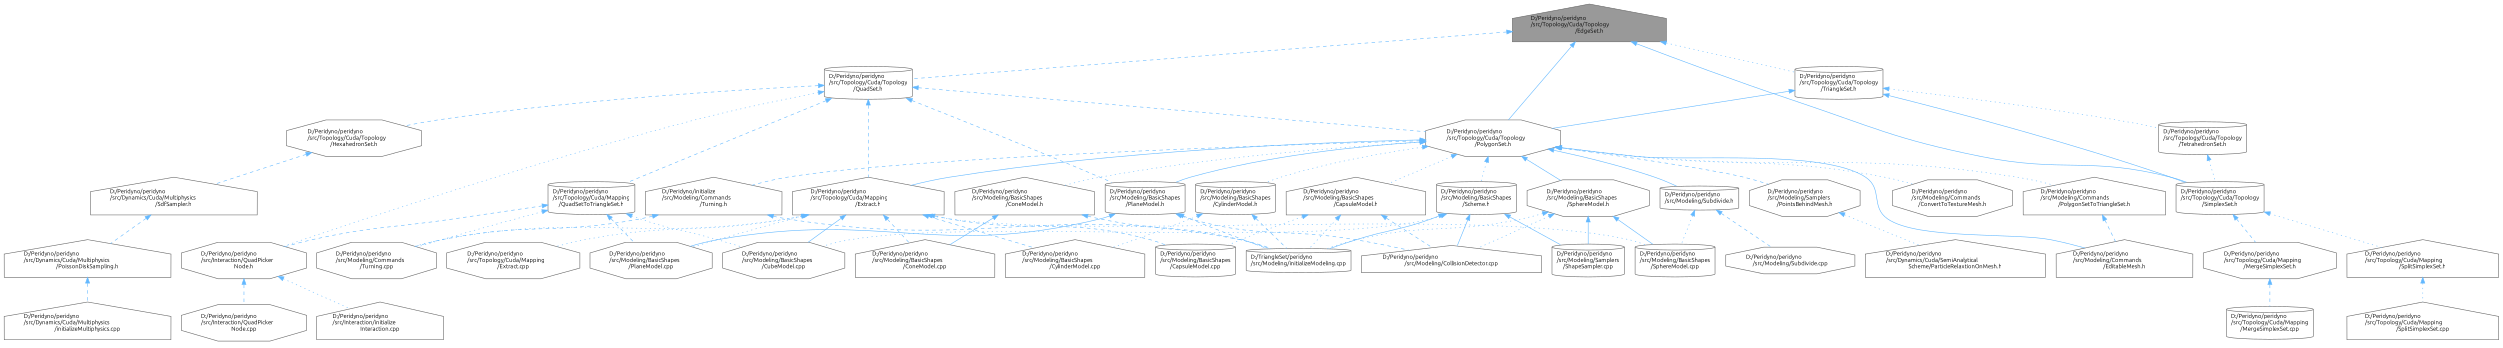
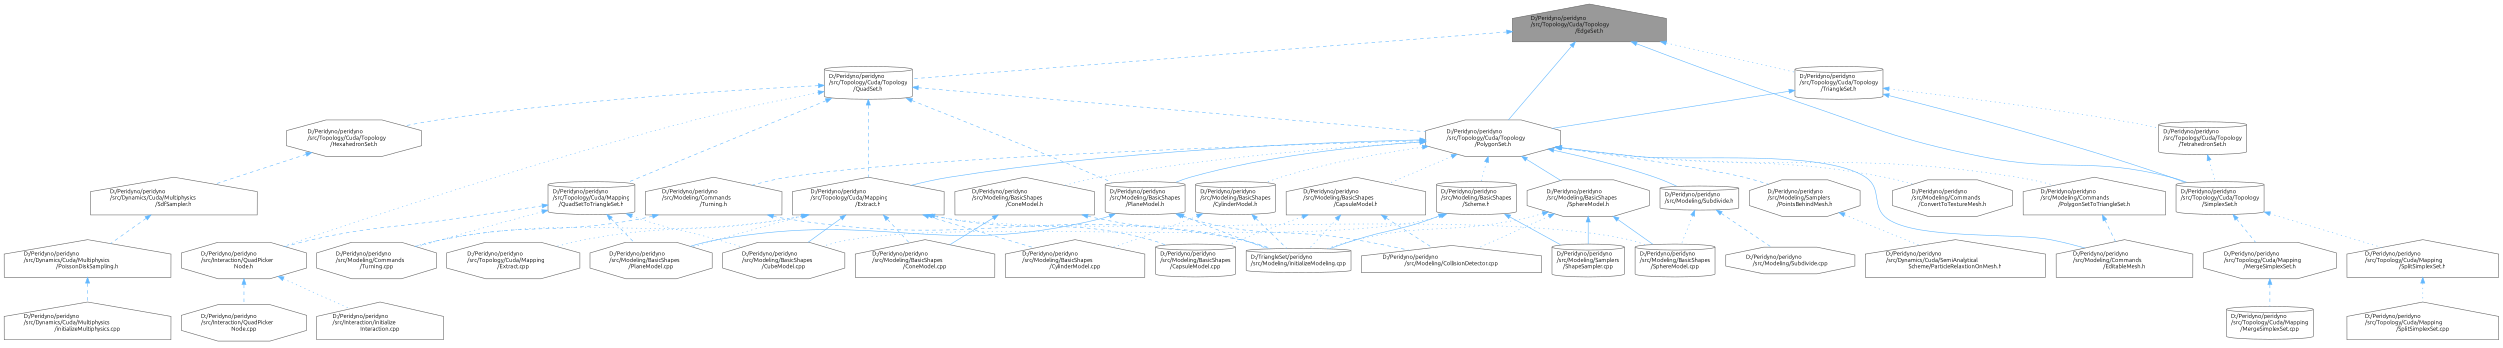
(714, 198) -> (714, 198)
(1463, 233) -> none
